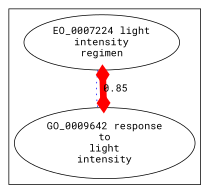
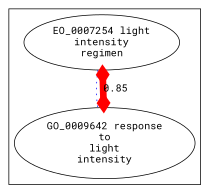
(102, 42) -> (102, 42)
